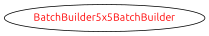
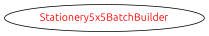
(105, 18) -> (104, 18)
